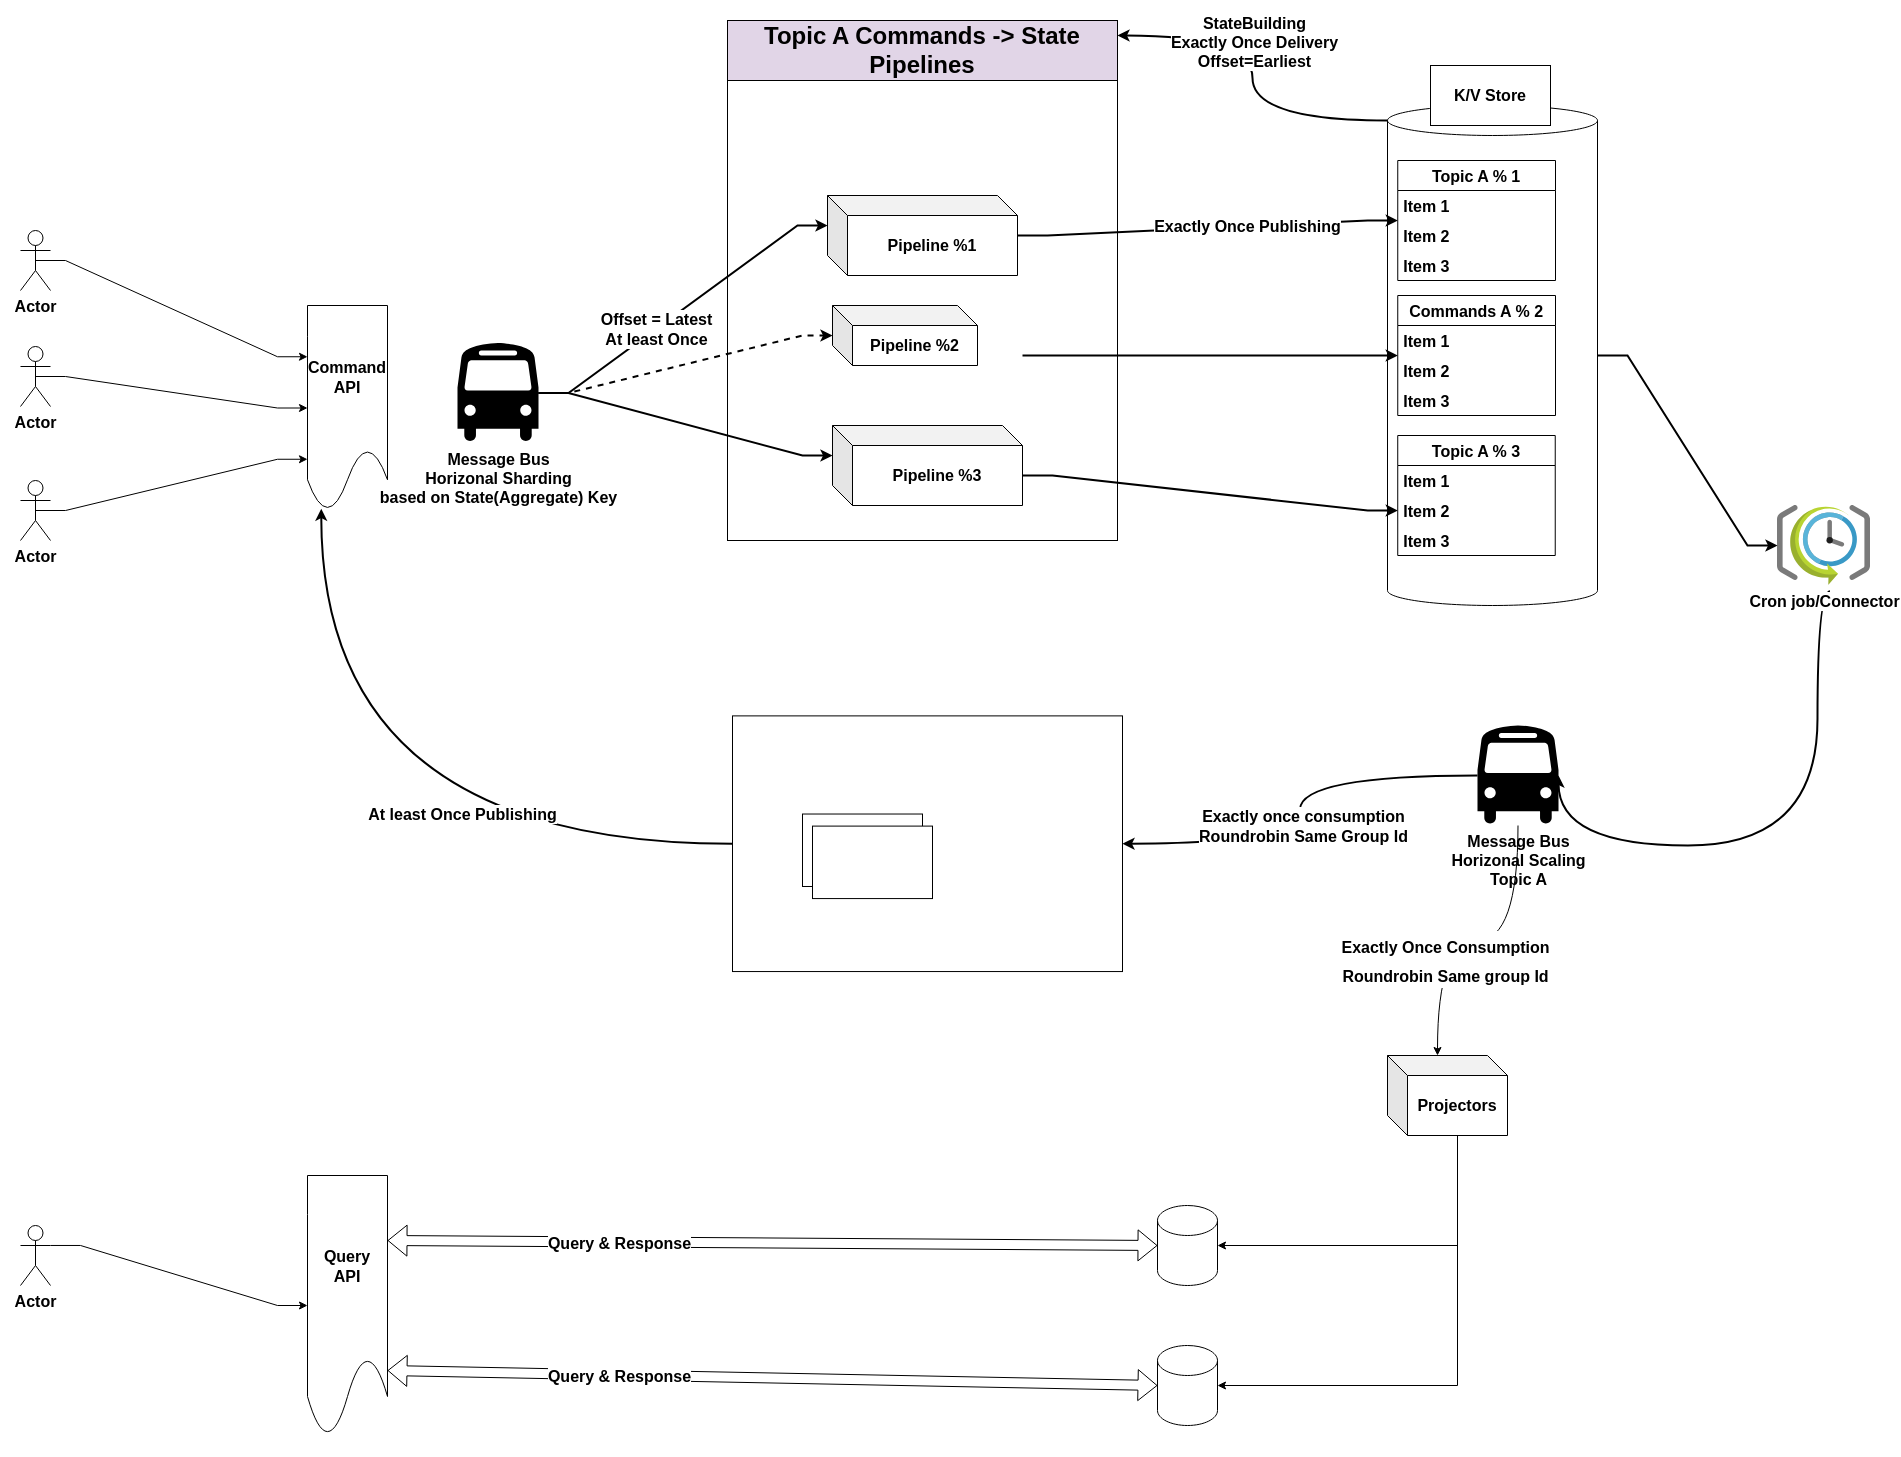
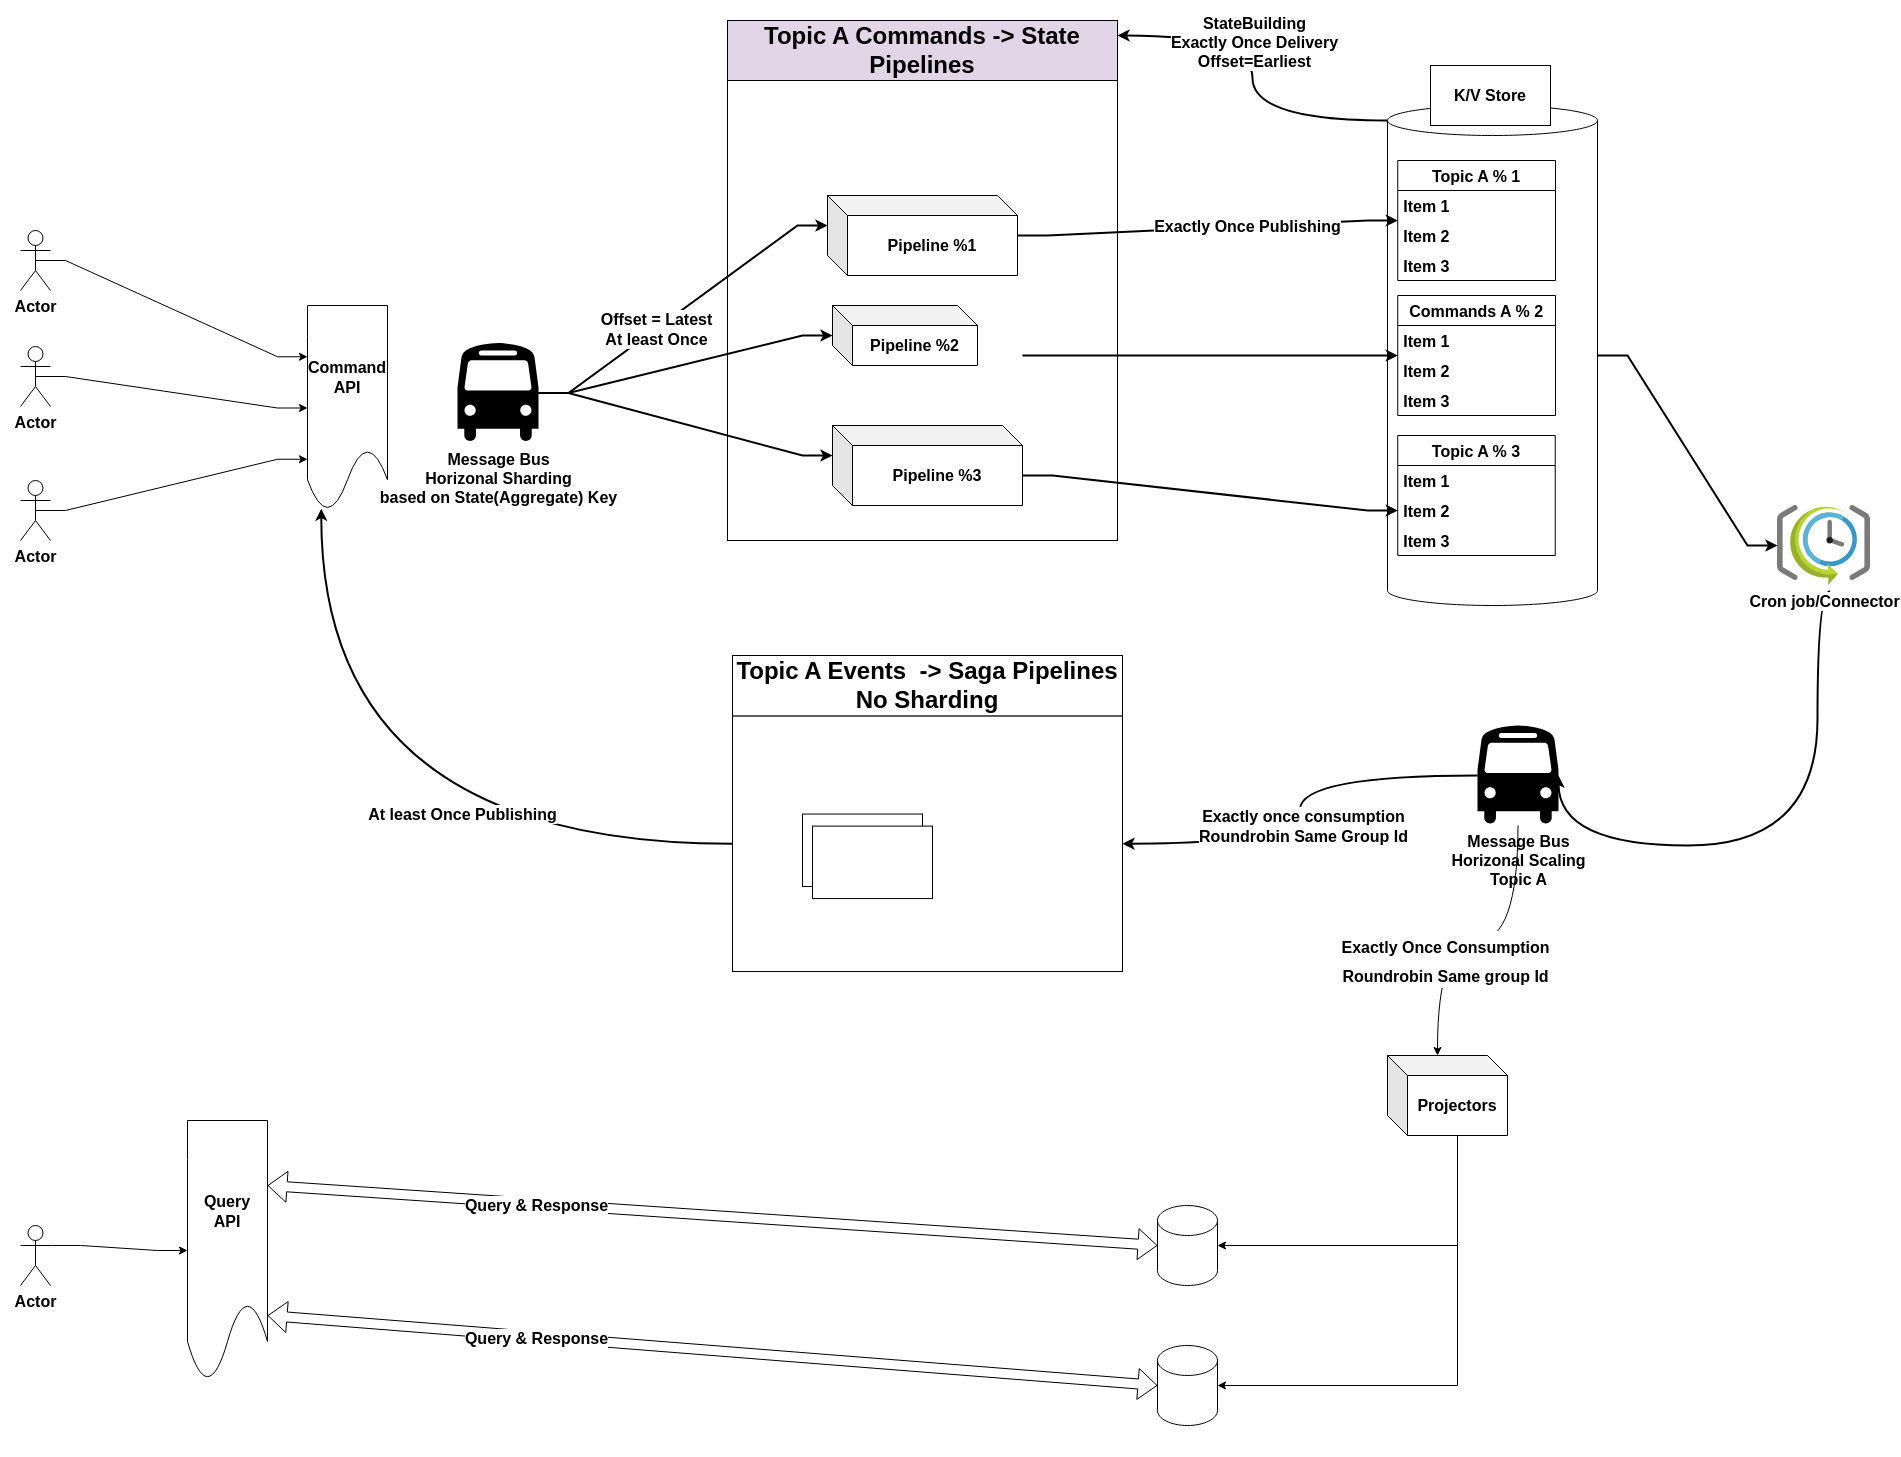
(696, 362) -> (696, 362)
none -> (928, 686)
(348, 1306) -> (228, 1251)
